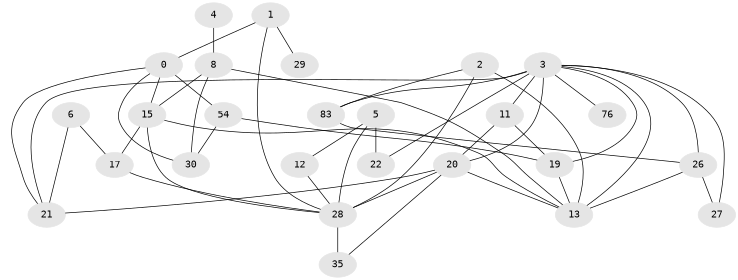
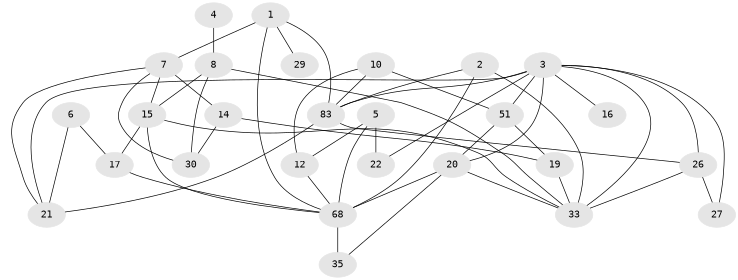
none -> (325, 53)
(164, 65) -> (164, 65)
none -> (376, 65)
(636, 110) -> none
(223, 115) -> (223, 115)
(505, 115) -> (505, 115)
(607, 115) -> (607, 115)
(251, 197) -> (195, 185)
(338, 215) -> (338, 215)
(574, 215) -> (574, 215)
